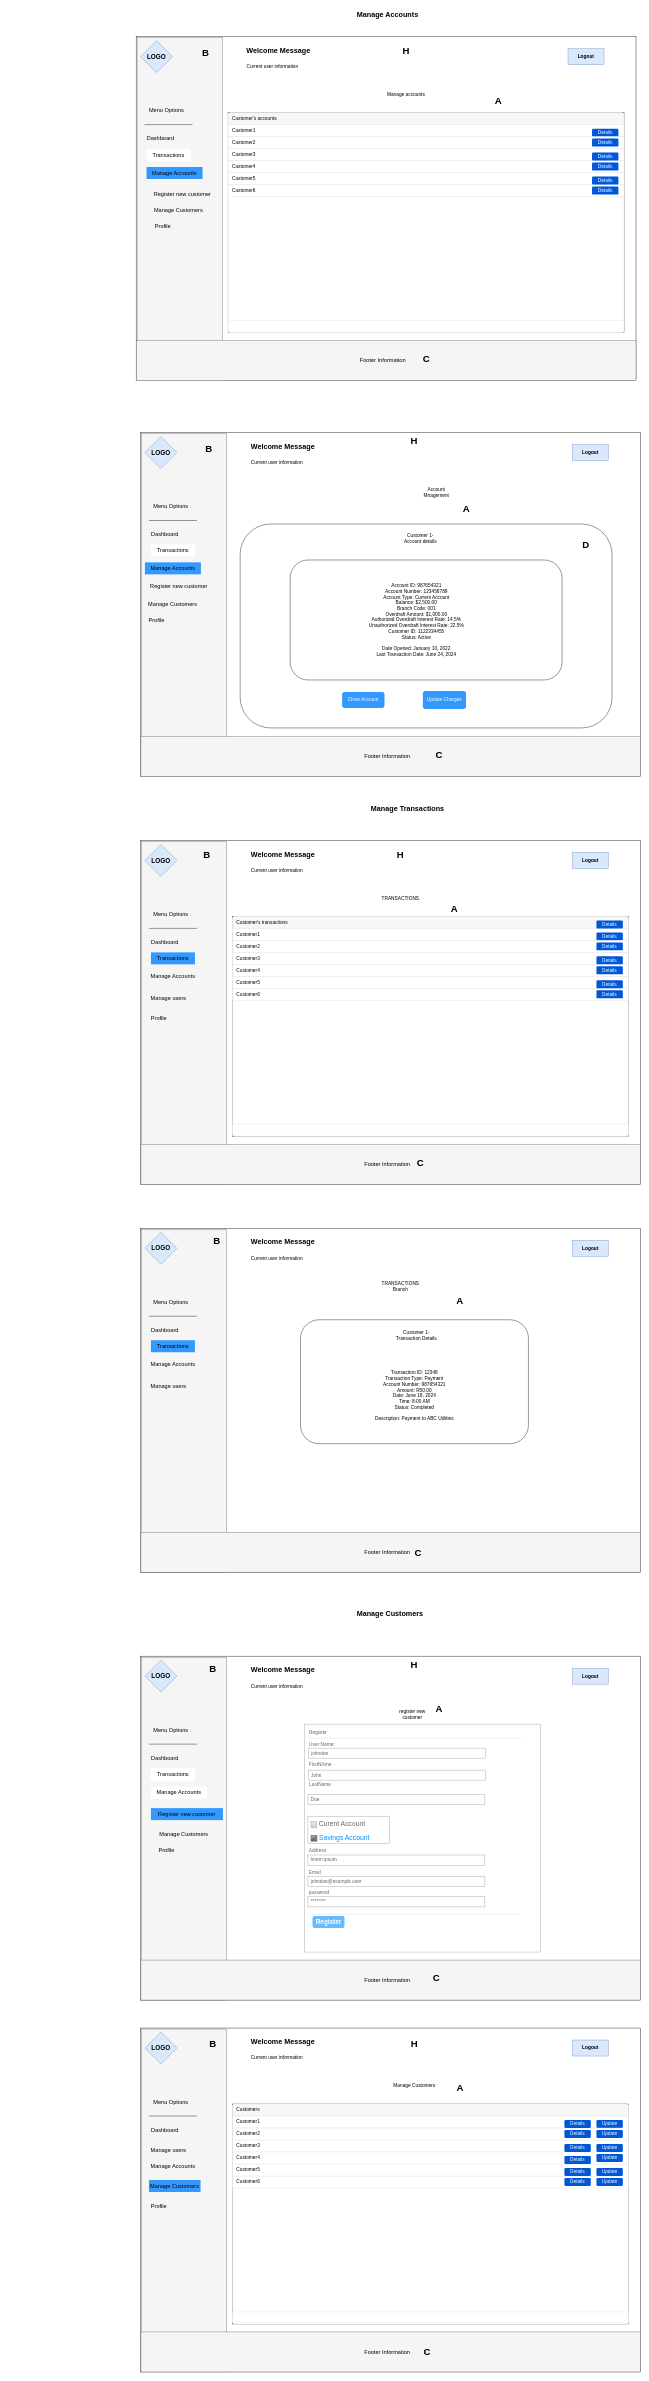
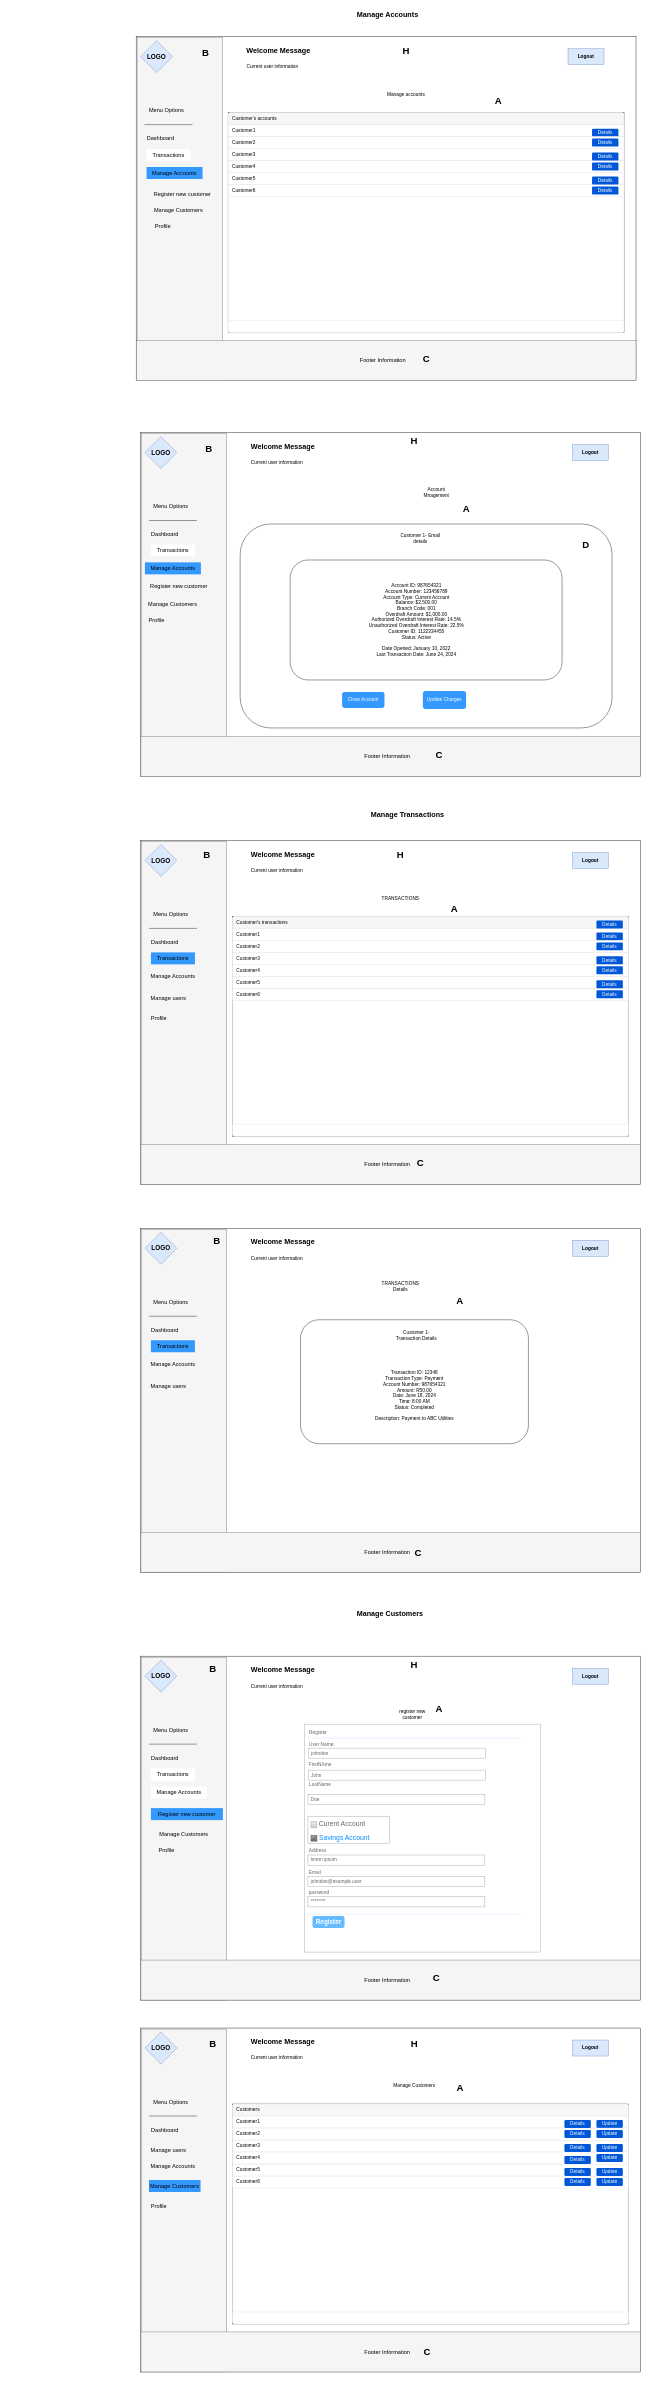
(421, 538) -> (421, 538)
(408, 808) -> (408, 814)
(401, 1286) -> (401, 1286)
